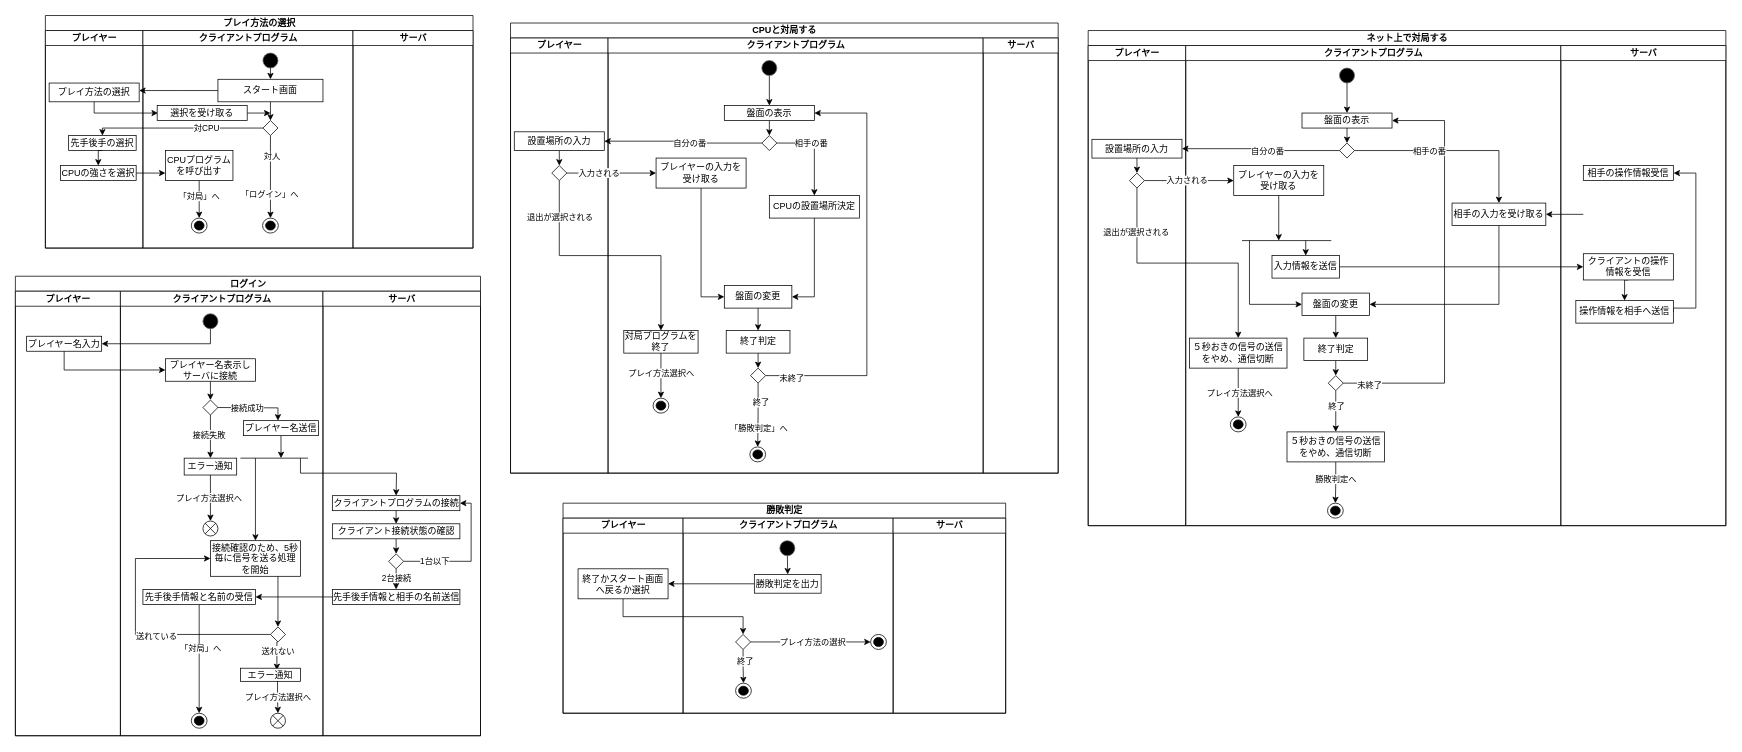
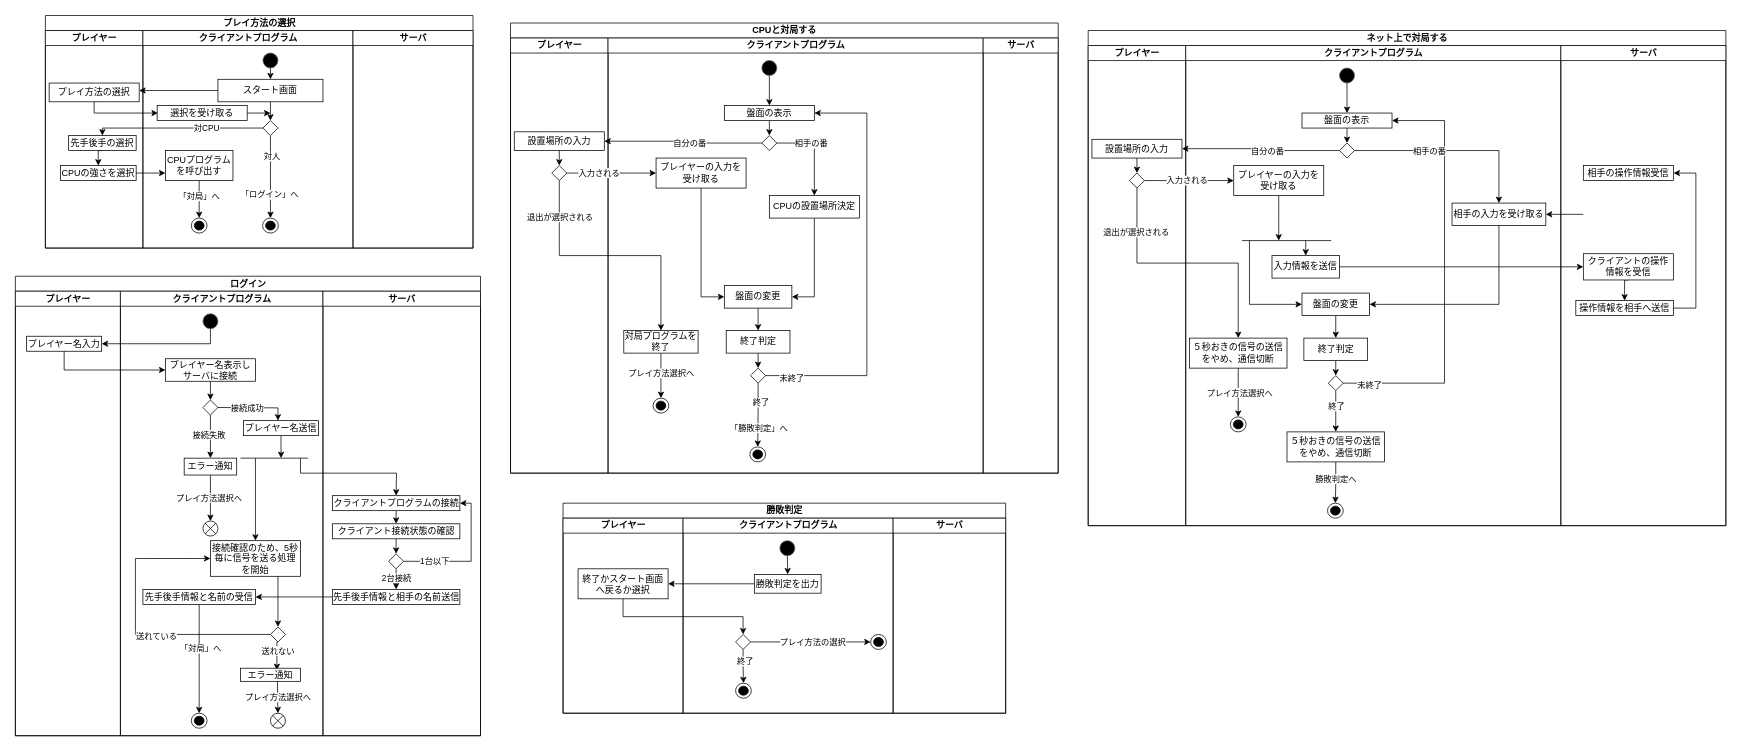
(1624, 312) -> (1624, 308)
